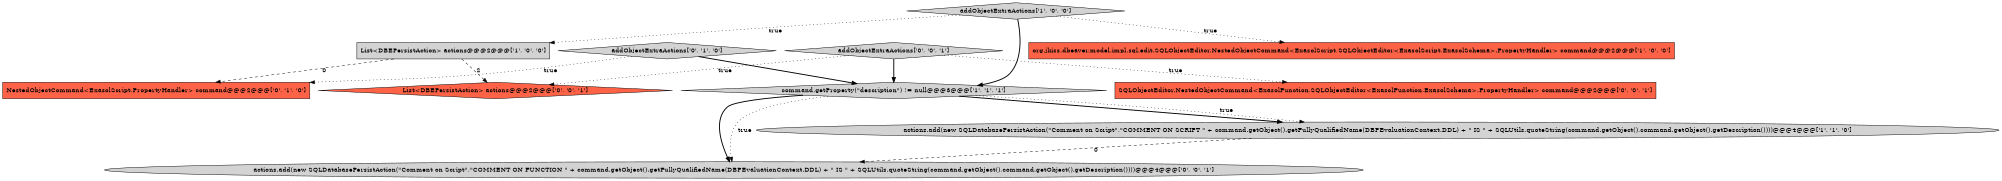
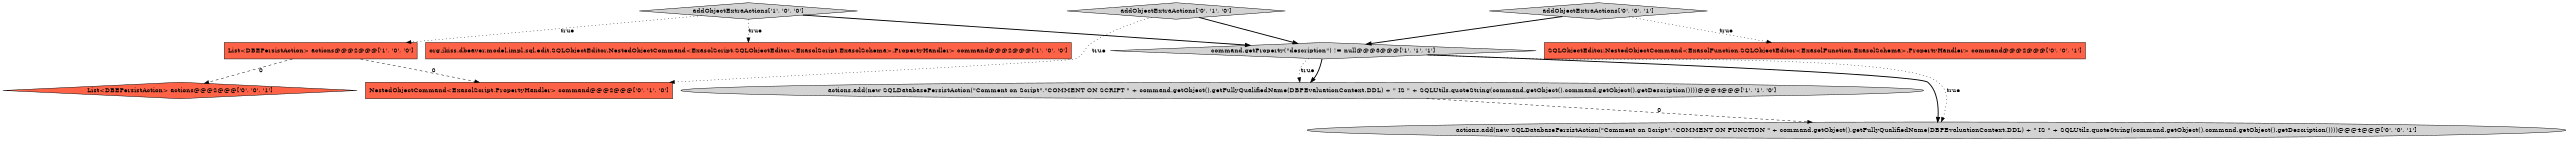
(453, 51) -> (321, 51)
(701, 70) -> none
(479, 71) -> (261, 71)
